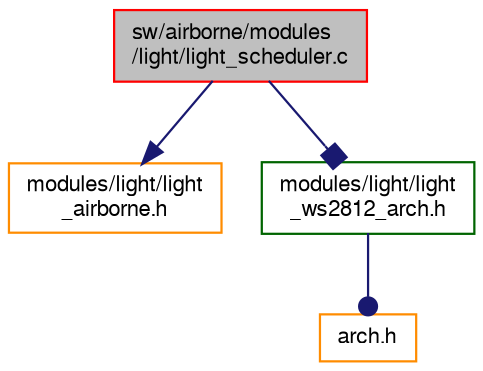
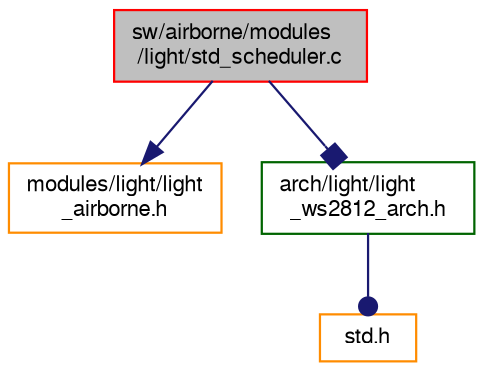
(241, 46) -> (241, 46)
(368, 198) -> (368, 198)
(368, 338) -> (368, 338)
